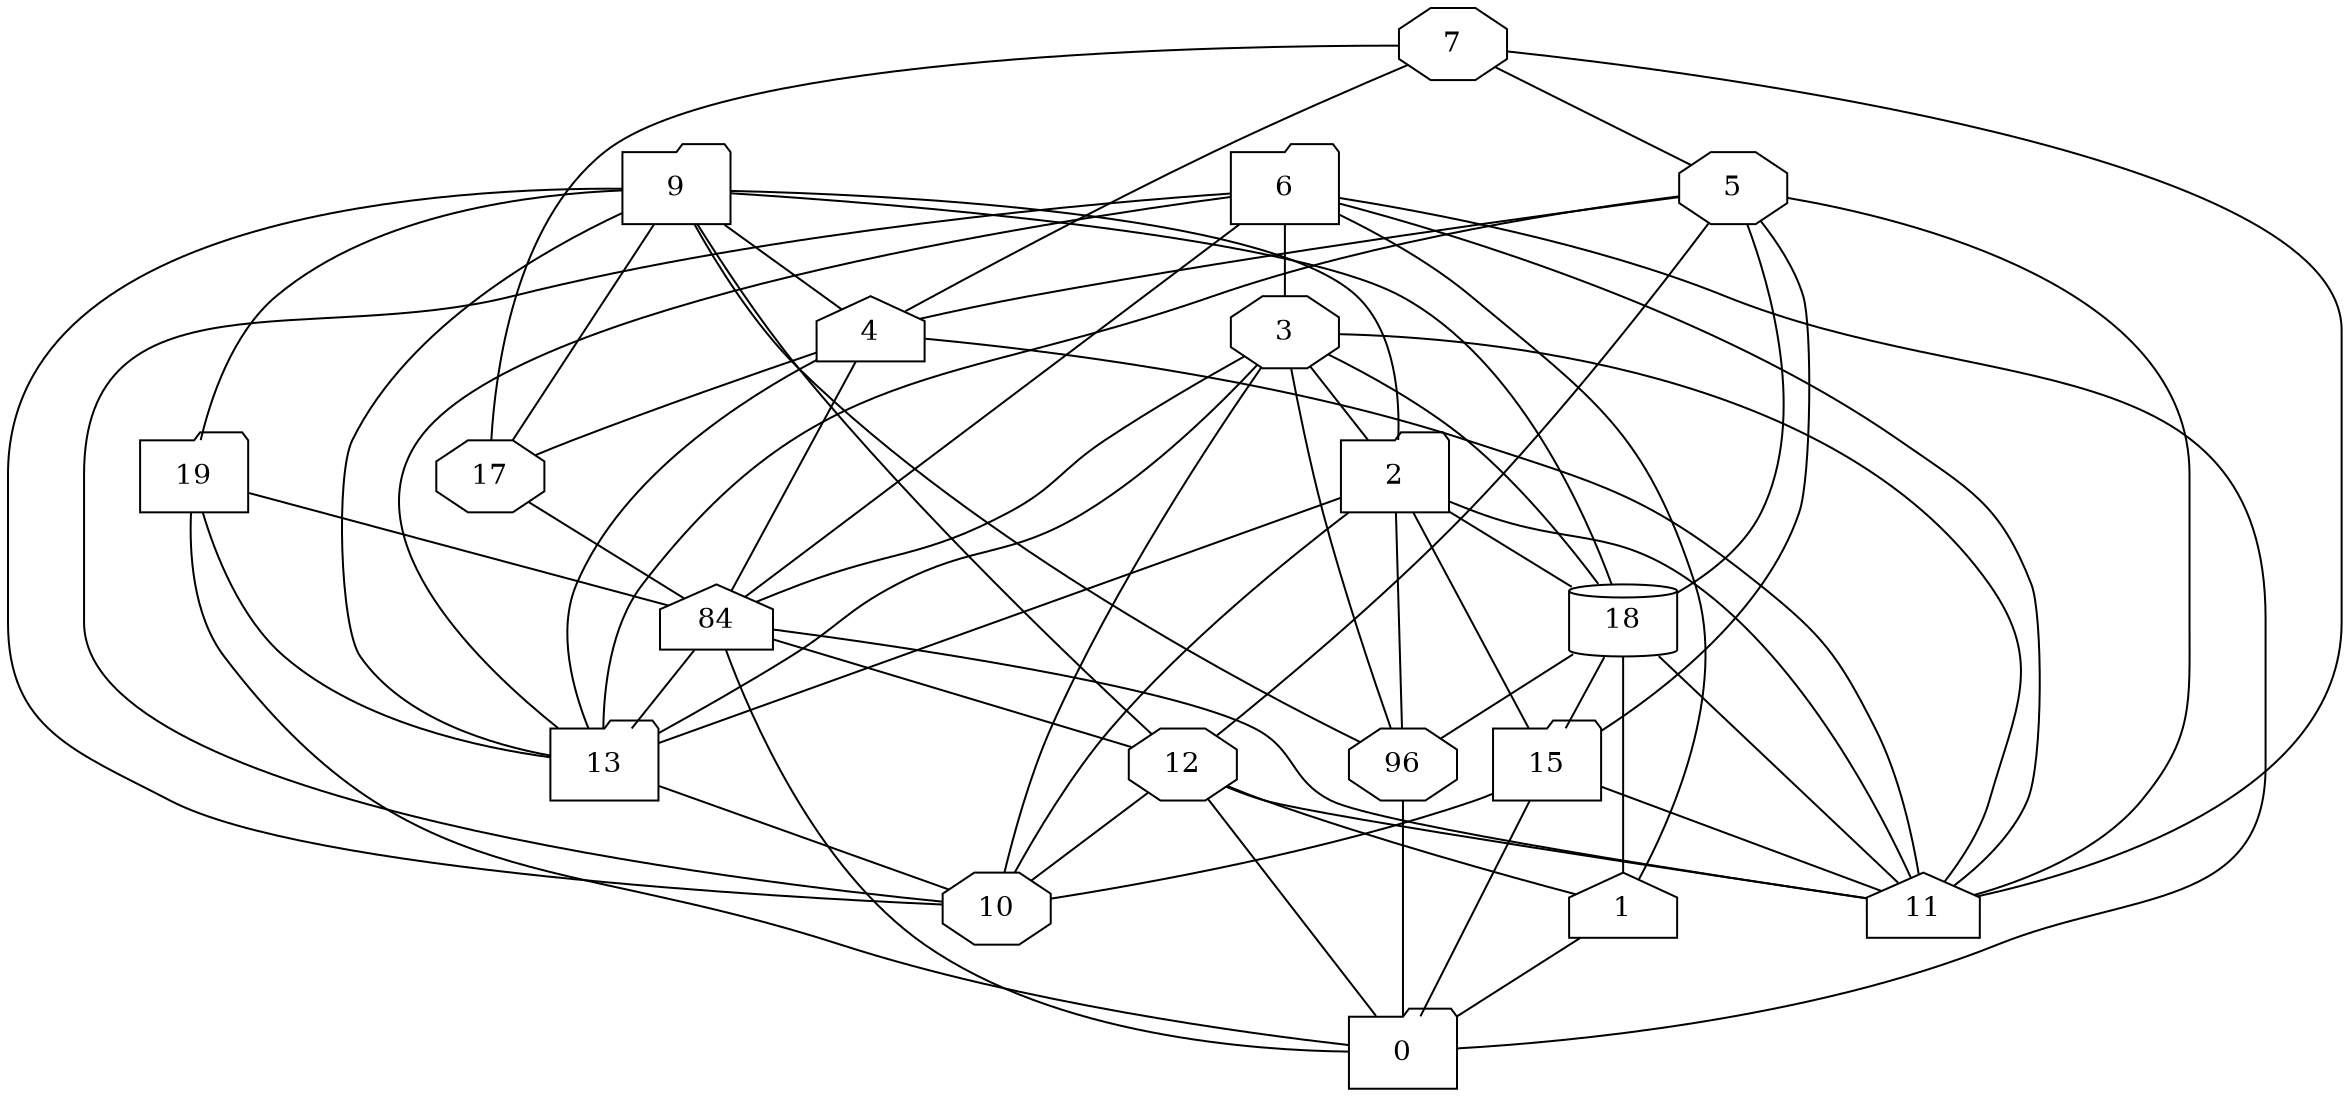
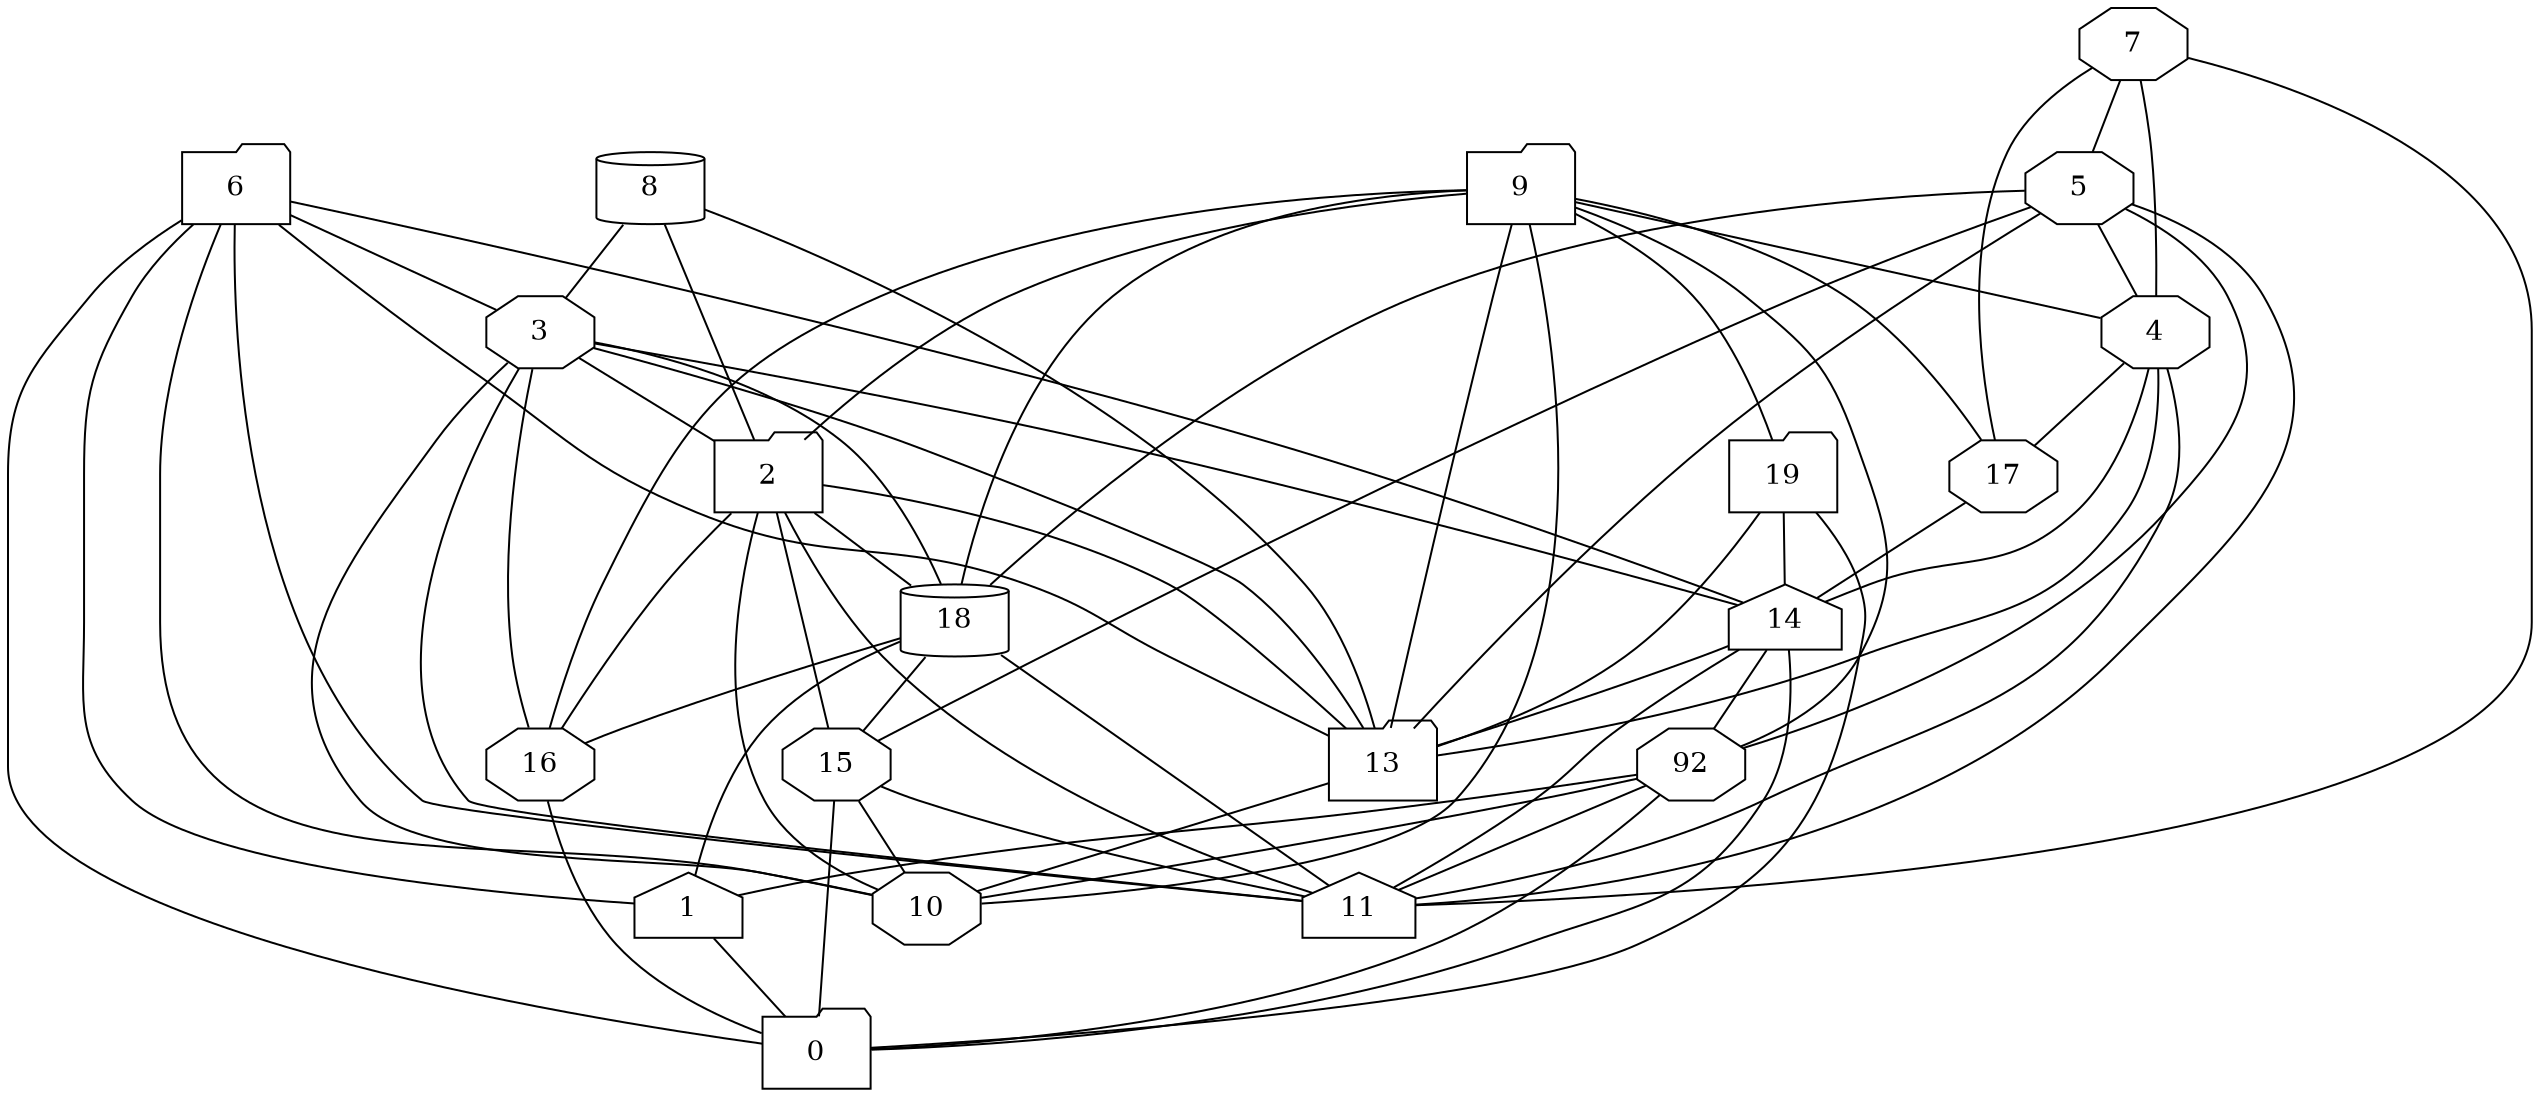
none -> (650, 188)
(871, 332) -> (2155, 332)
(716, 620) -> (1785, 620)
(1183, 765) -> (1691, 765)
(1403, 765) -> (540, 765)
(1547, 765) -> (837, 765)
